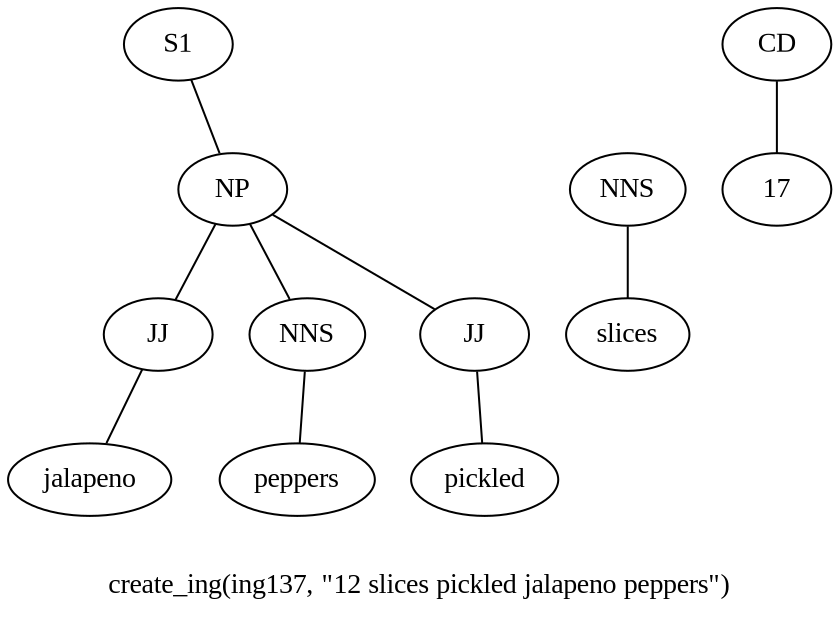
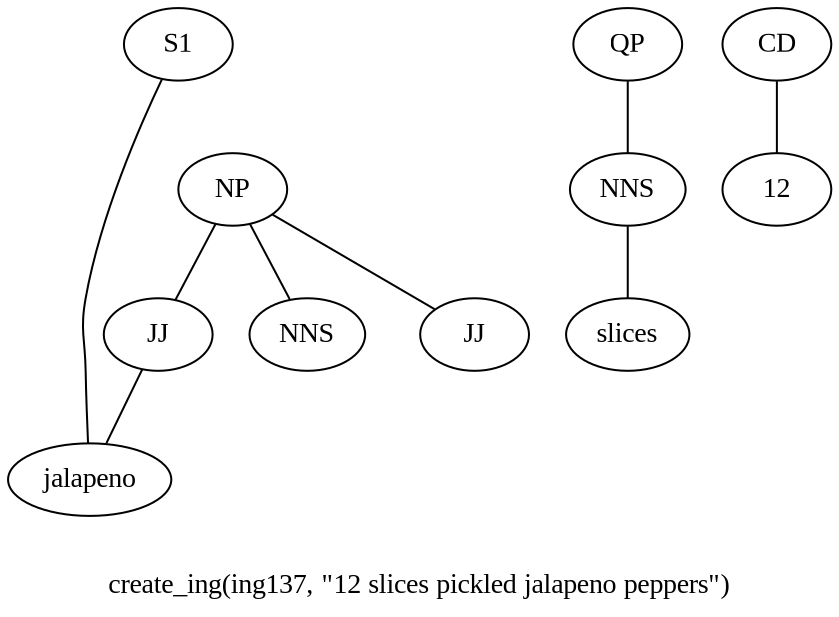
none -> (628, 44)
(205, 117) -> (95, 256)
(777, 189) -> (777, 189)
(297, 480) -> none
(485, 480) -> none
